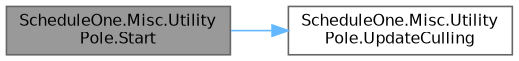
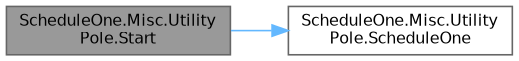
(400, 31) -> (400, 31)
